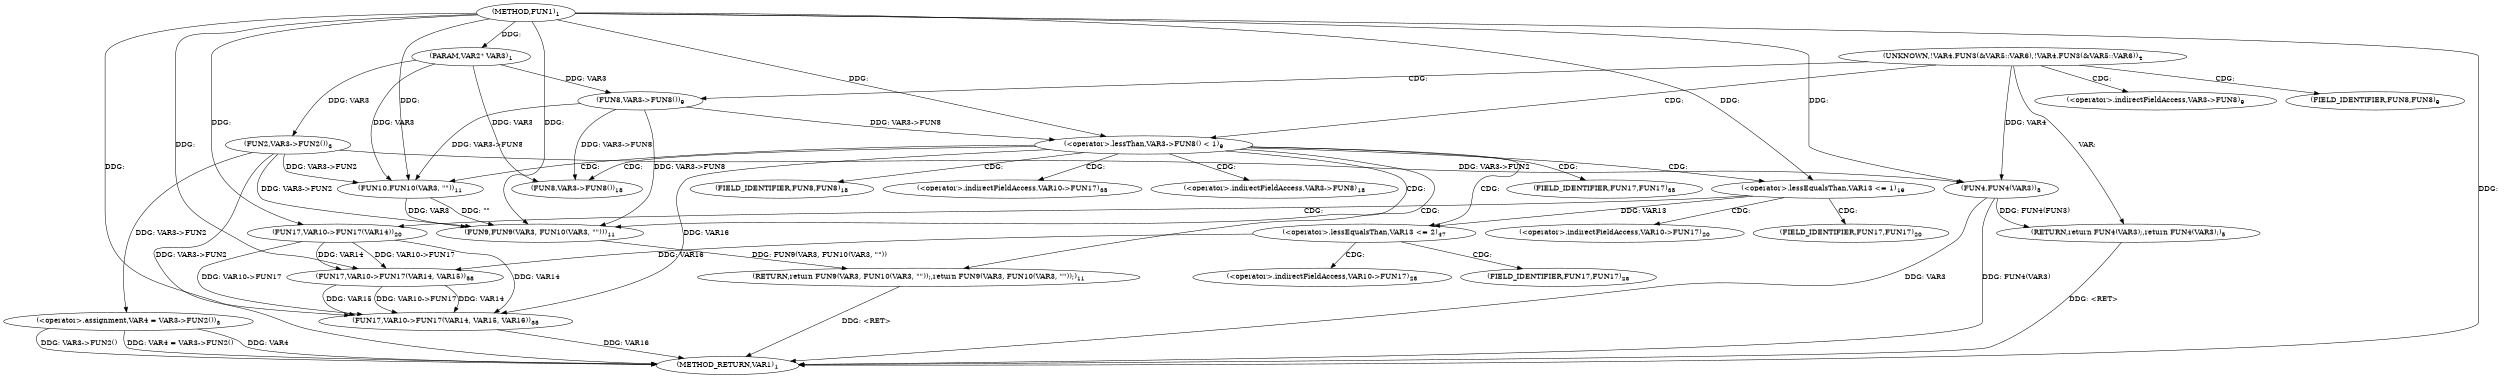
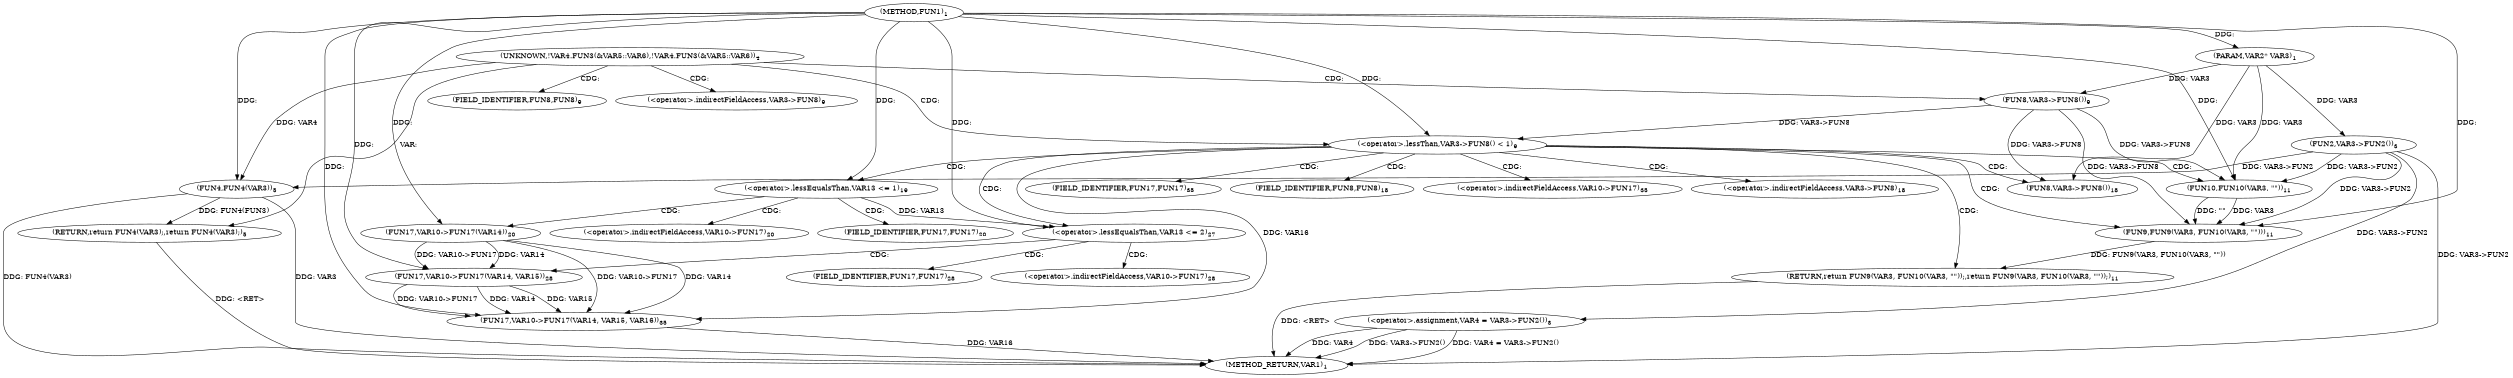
(2479, 75) -> (952, 153)
(1442, 232) -> (1212, 232)
(681, 255) -> (881, 255)
(470, 277) -> (549, 277)
